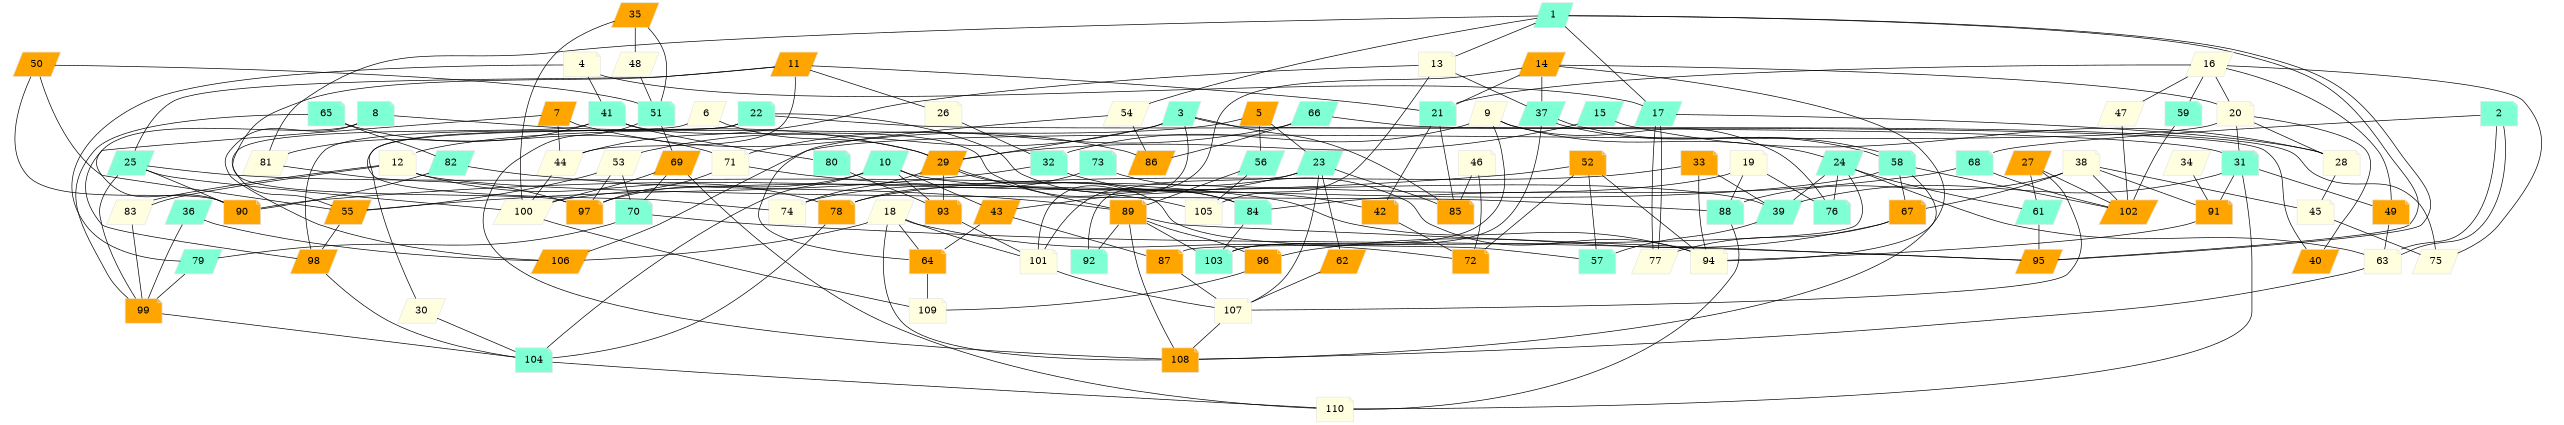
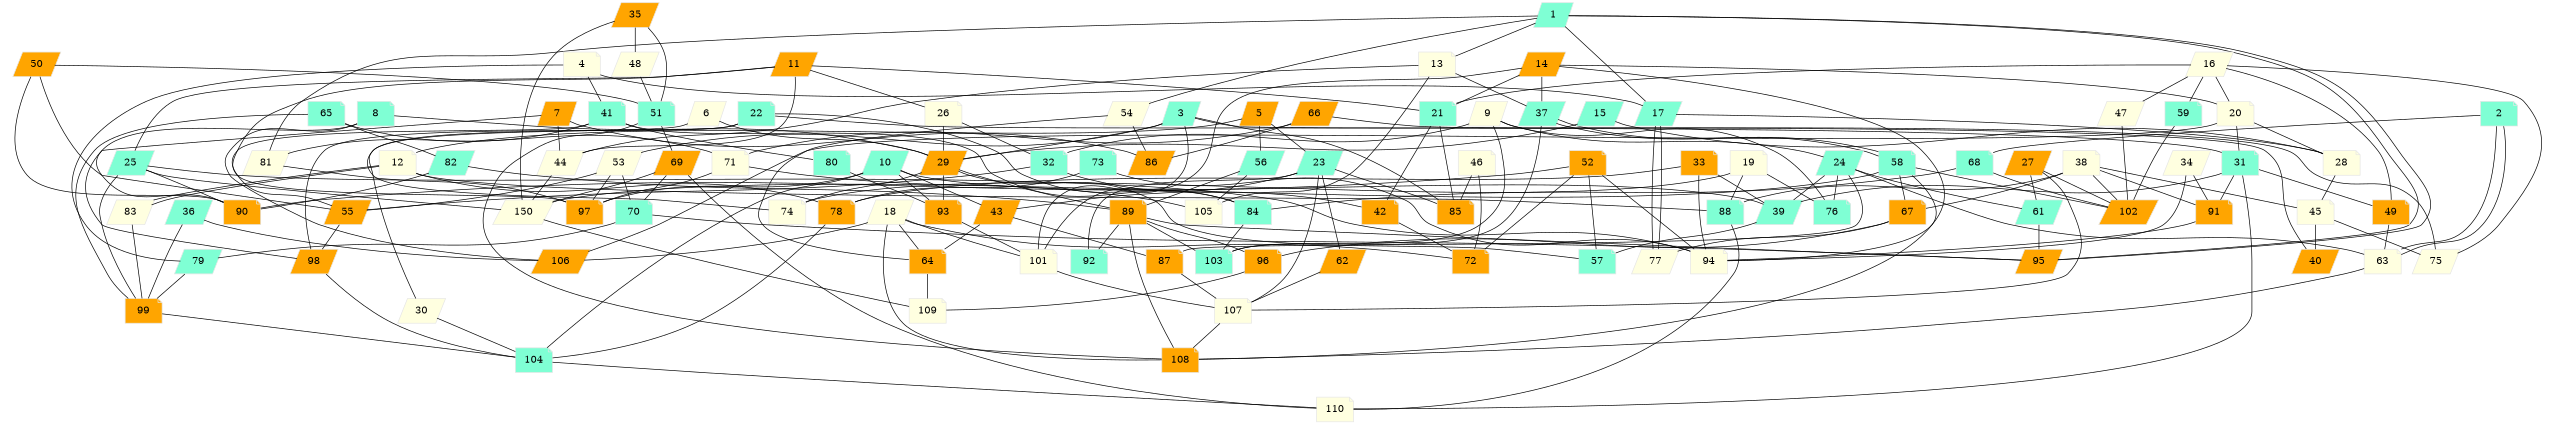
(1315, 114) -> (1315, 114)
none -> (943, 138)
(2364, 149) -> (2316, 236)
(524, 212) -> (524, 212)
none -> (1974, 251)
